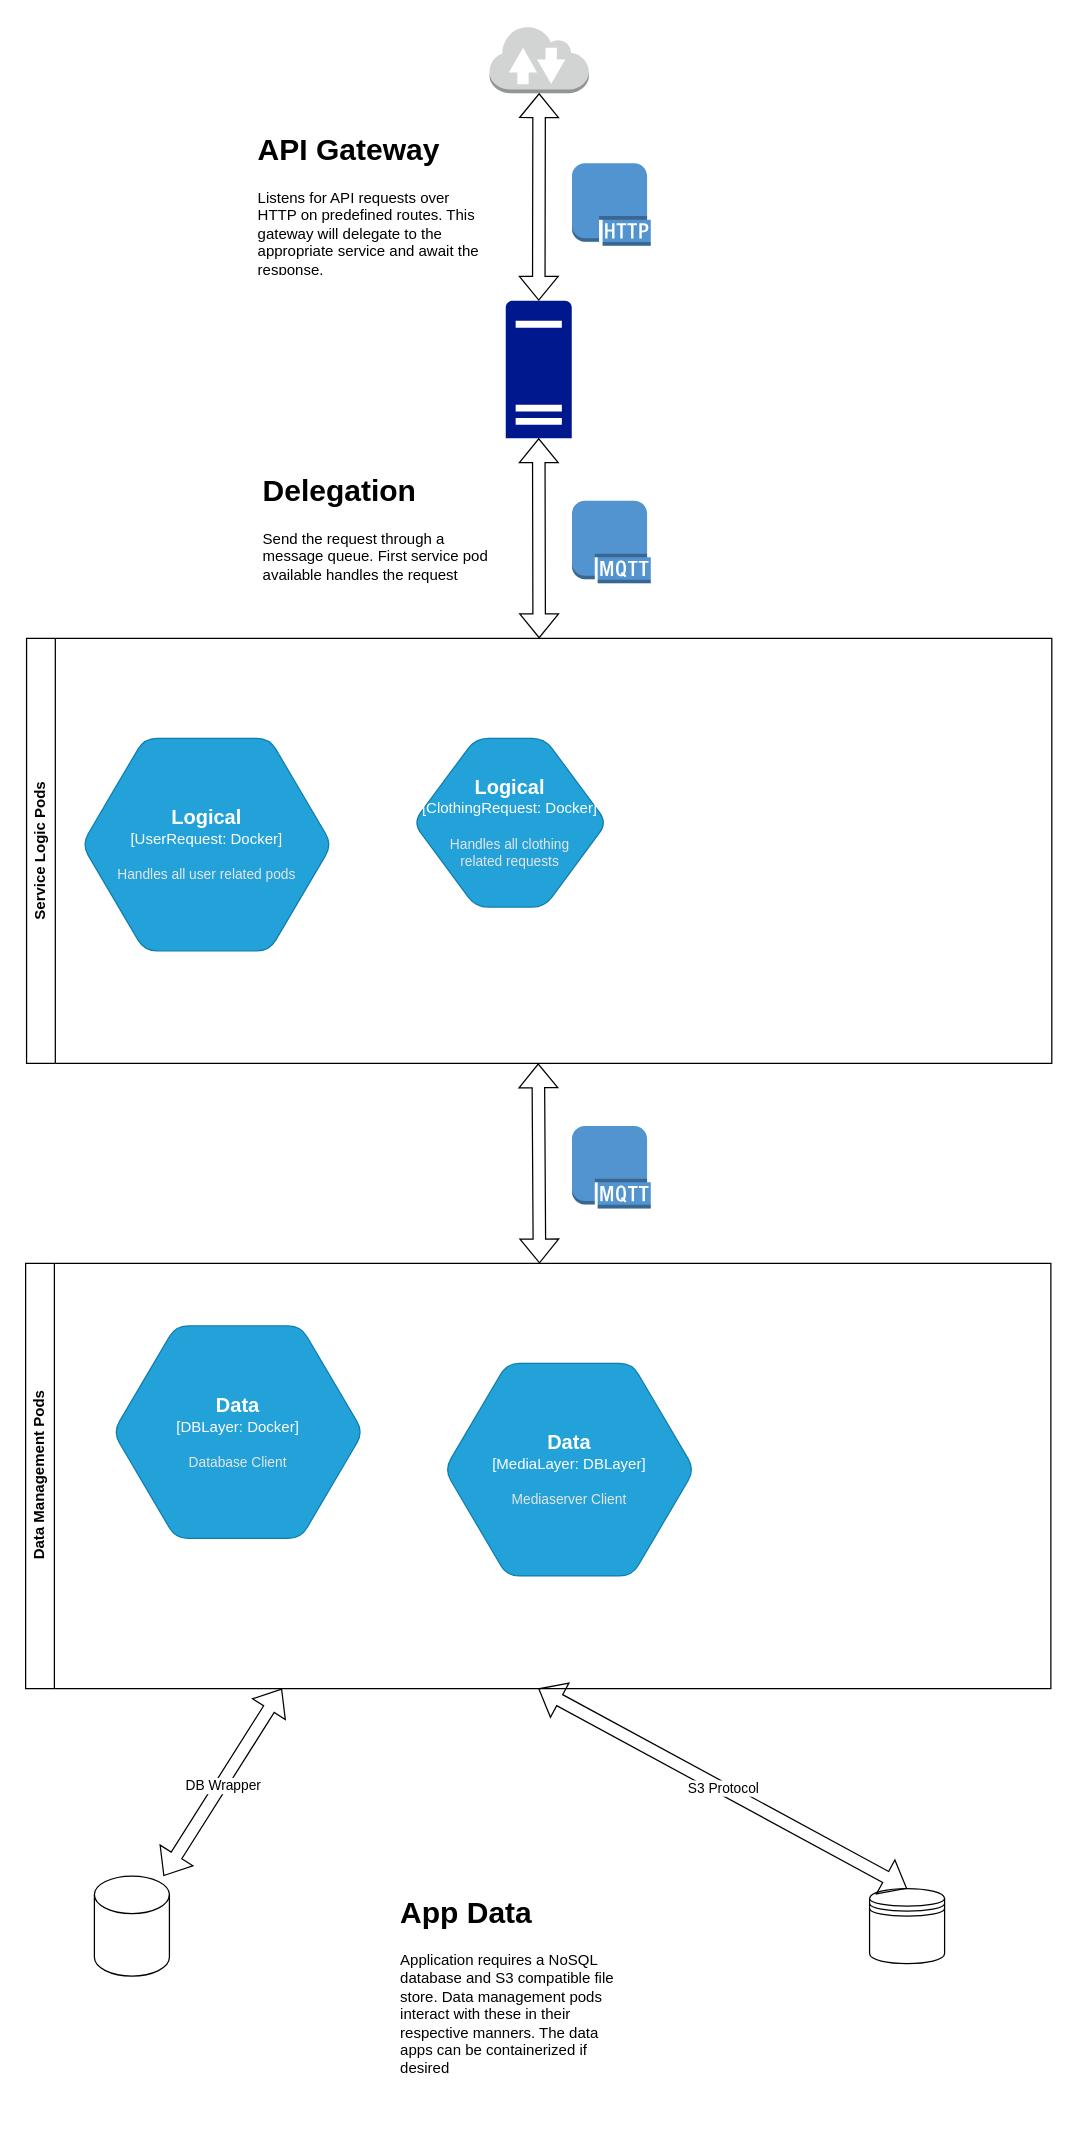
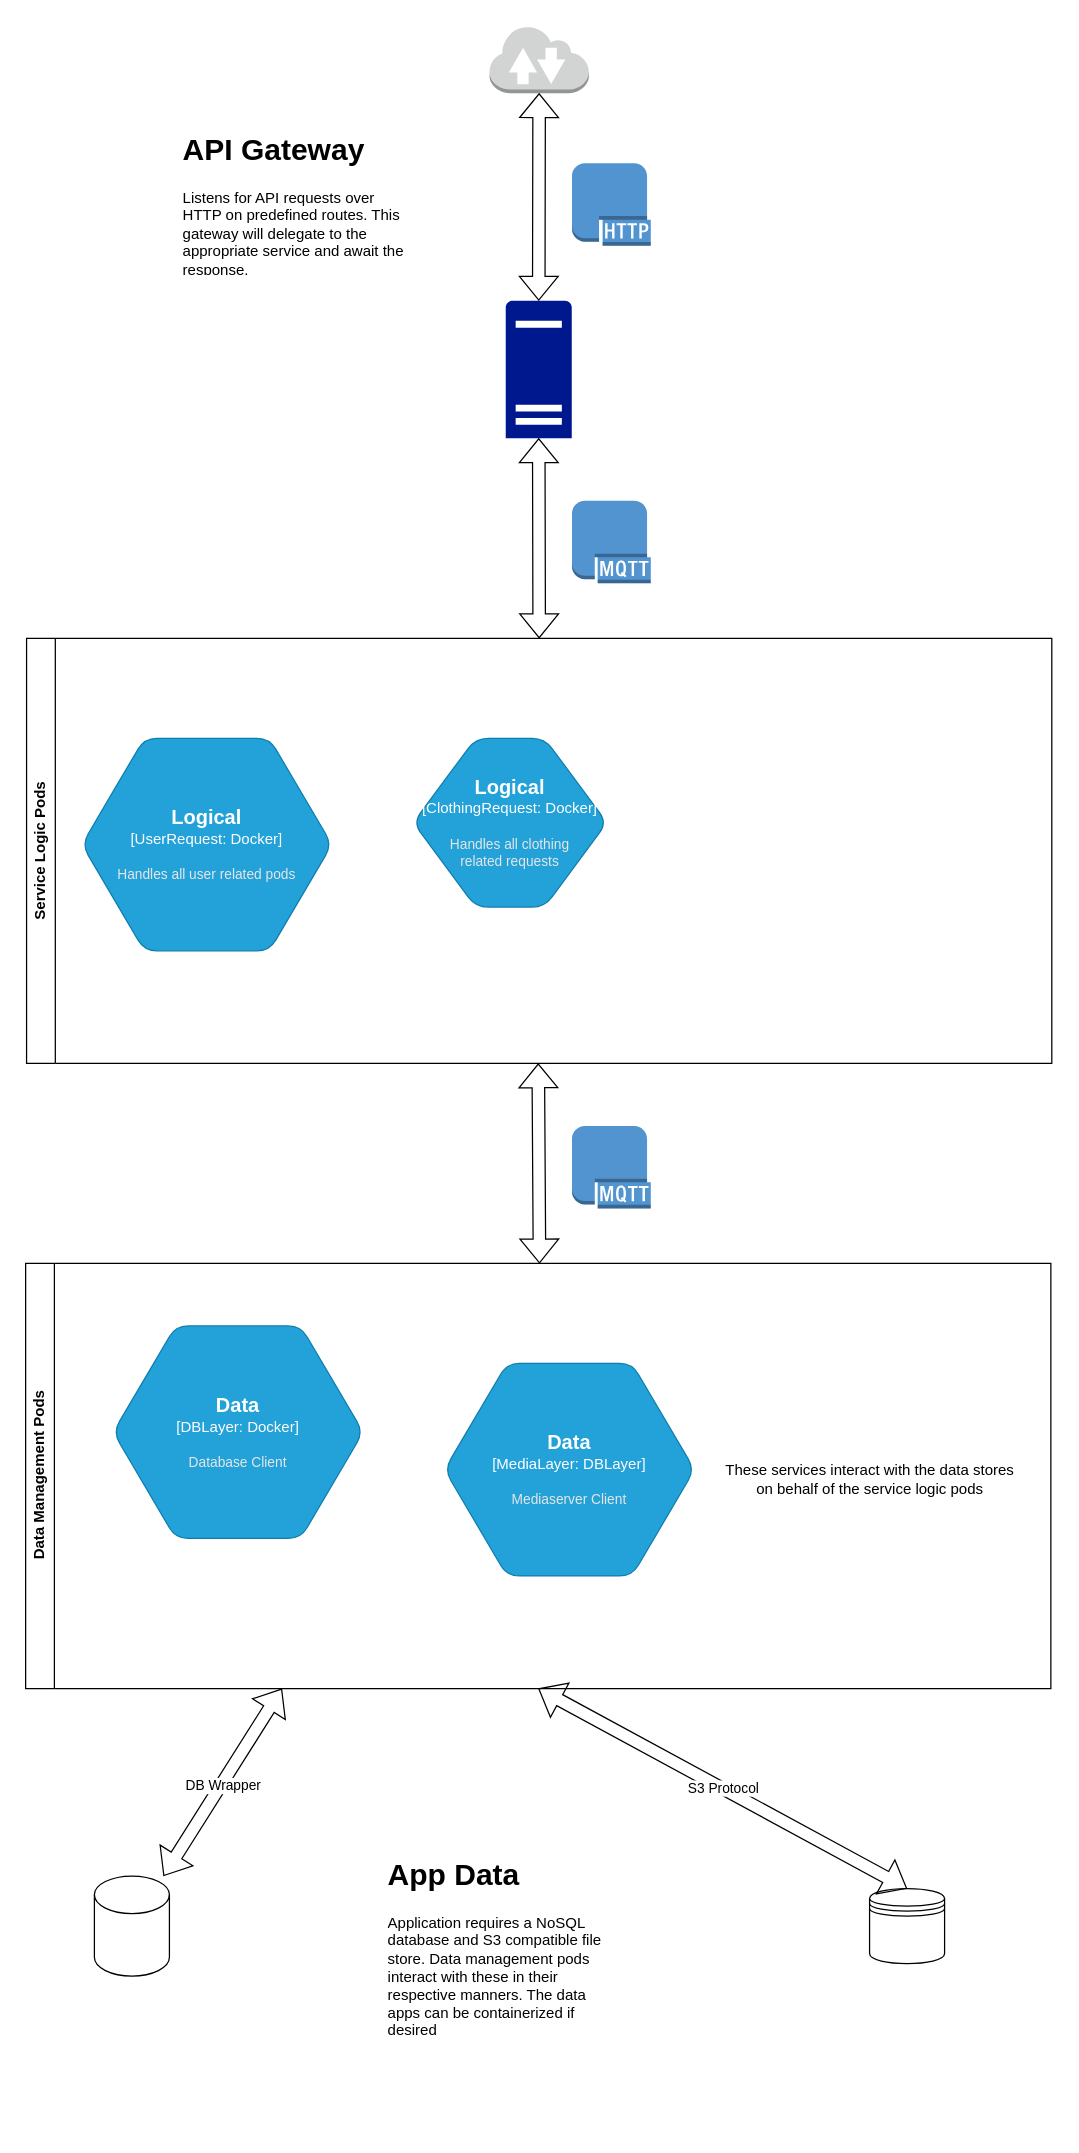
(371, 201) -> (296, 201)
(376, 542) -> none
none -> (869, 1479)
(513, 2007) -> (501, 1969)
